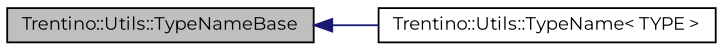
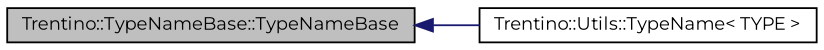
(160, 25) -> (211, 25)
